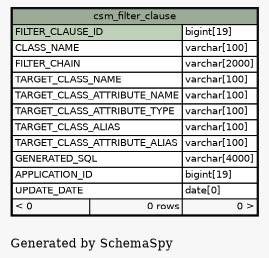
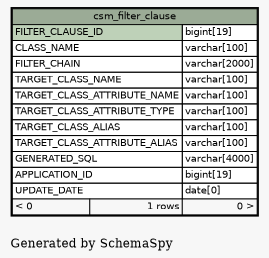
(163, 206) -> (163, 206)
